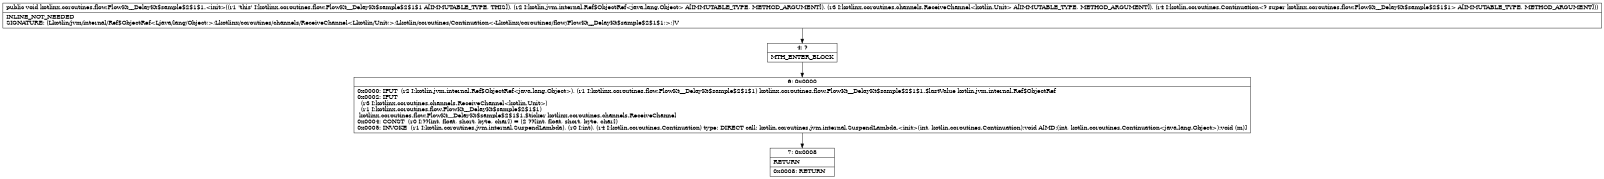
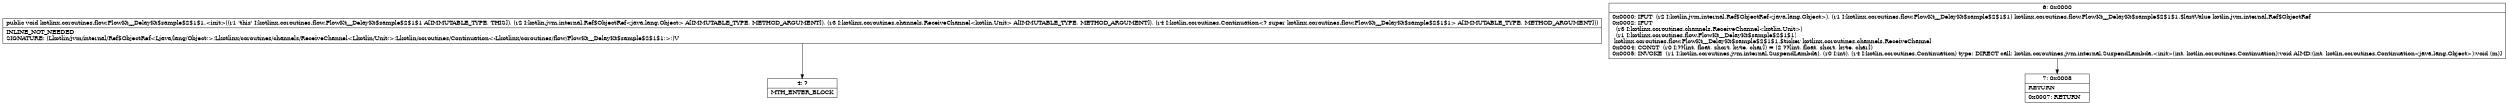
(802, 68) -> none
(802, 171) -> (2057, 97)
